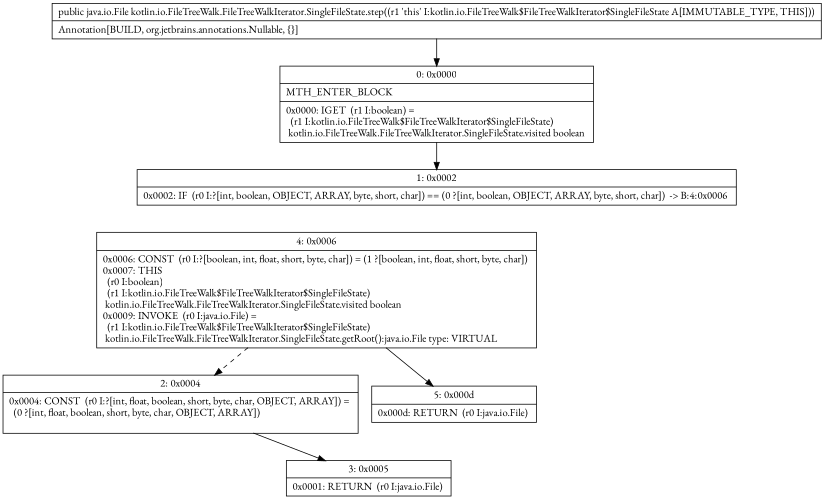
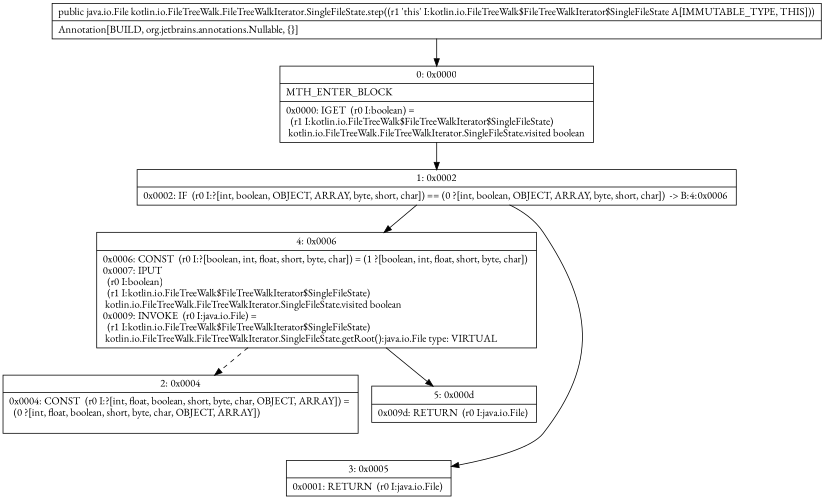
(352, 110) -> (352, 110)
none -> (403, 216)
(135, 270) -> (135, 270)
(454, 413) -> (454, 413)
(286, 446) -> (581, 357)
